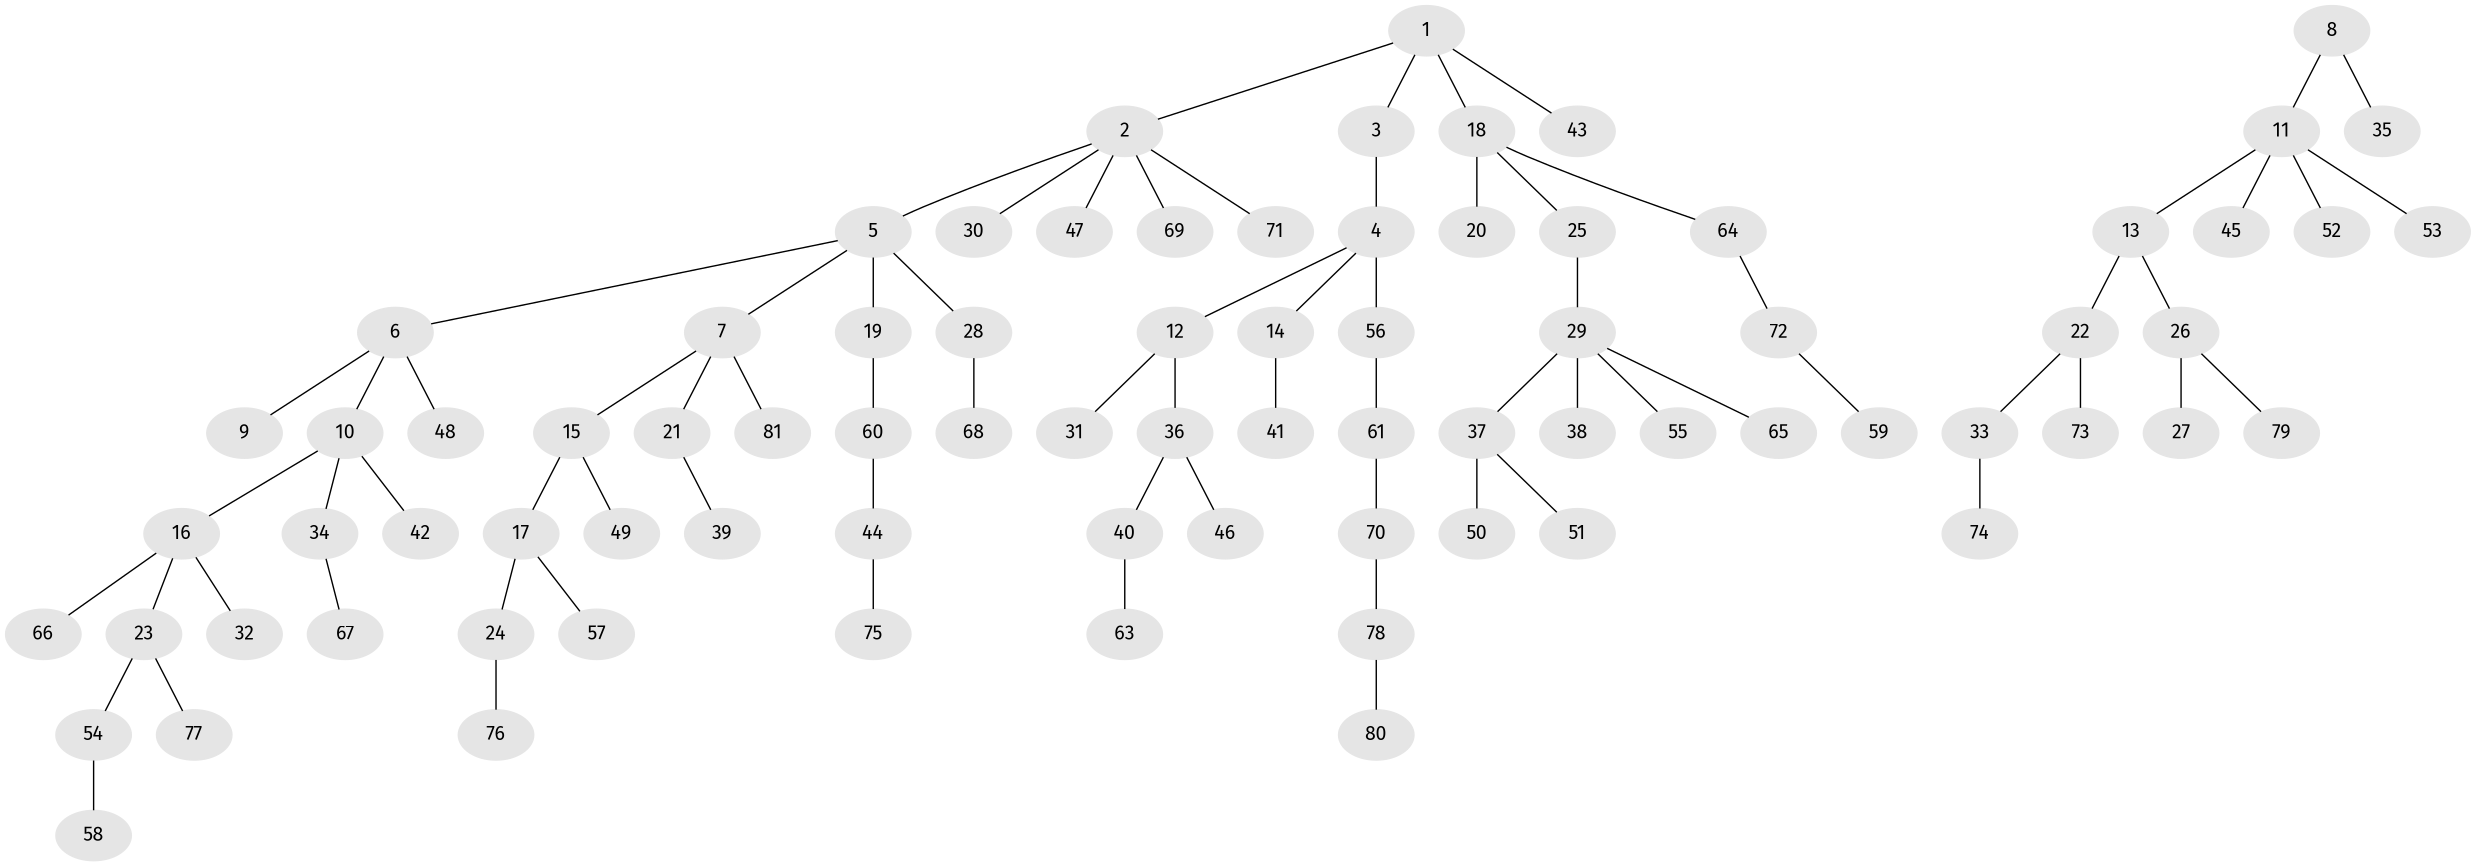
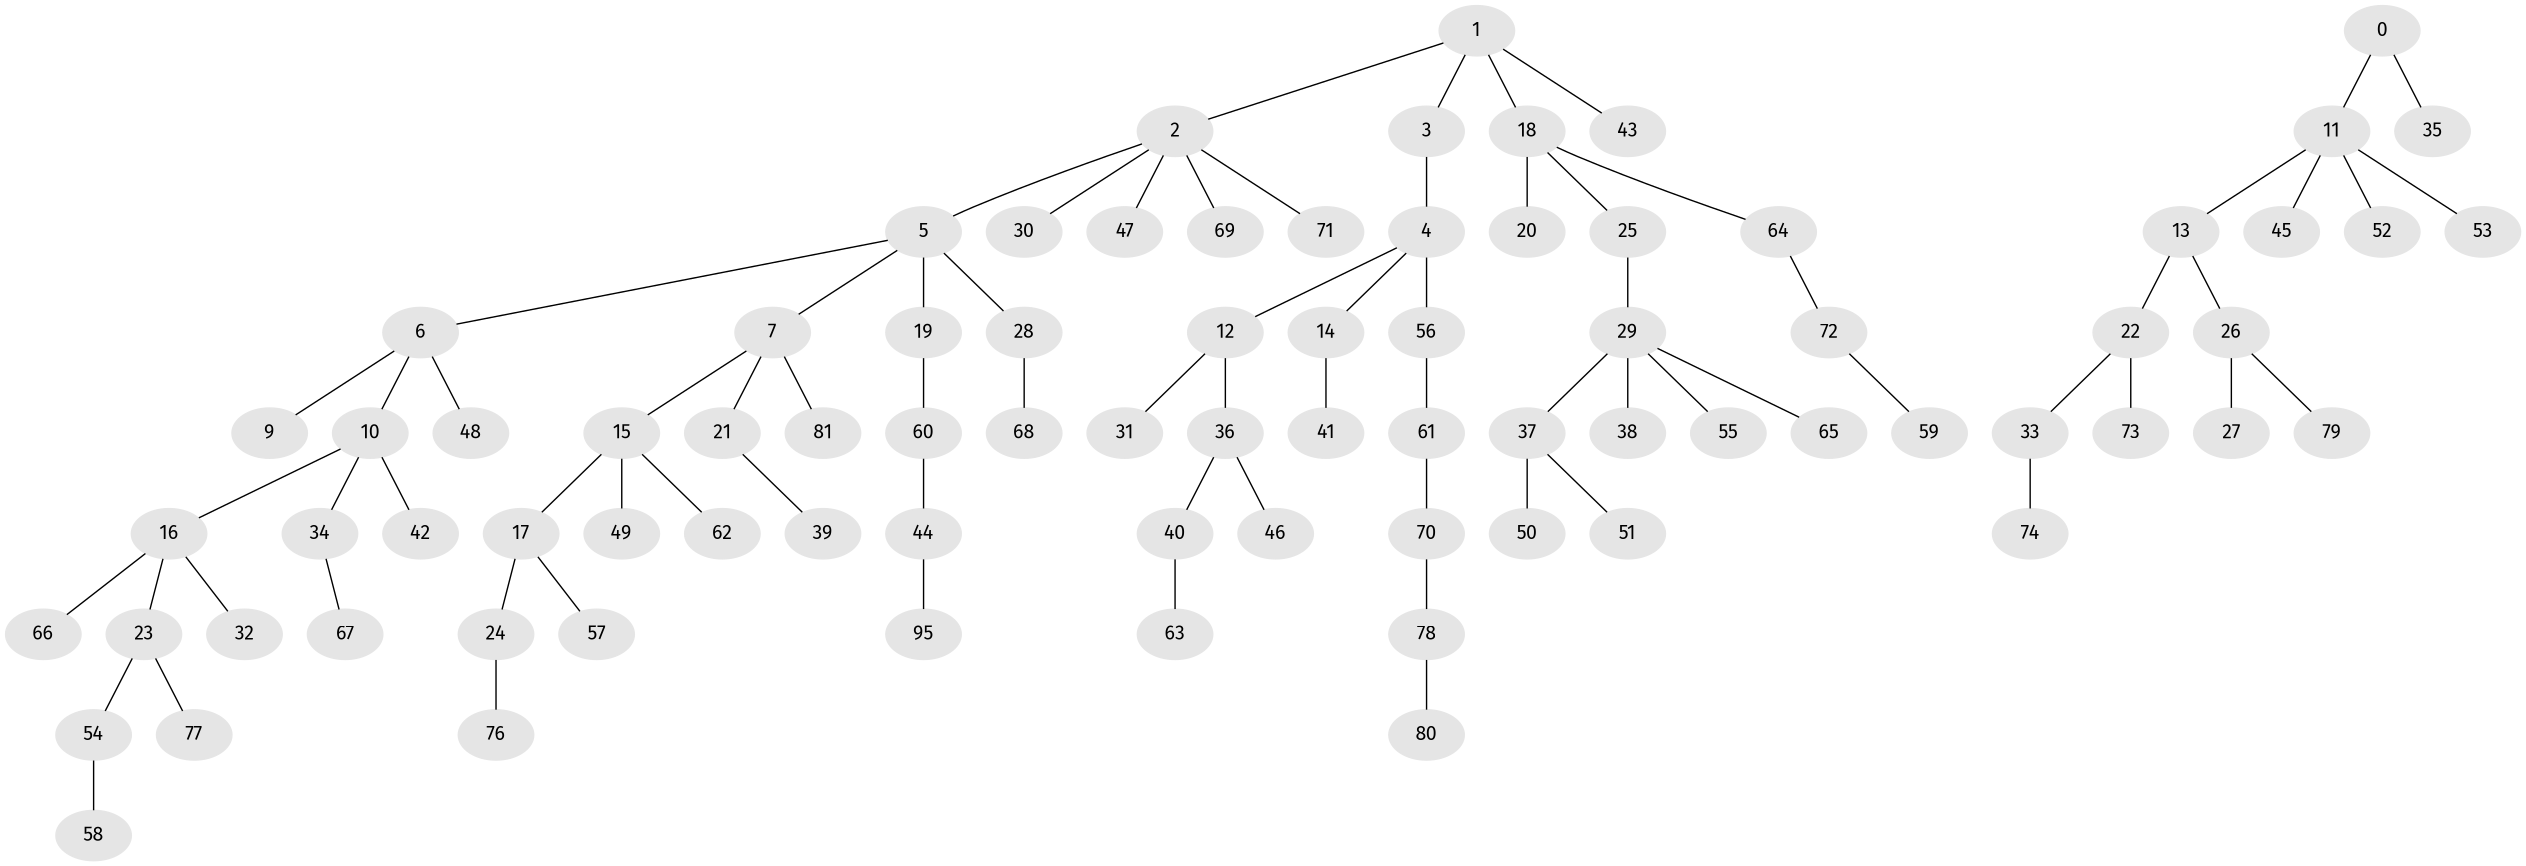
(2332, 31) -> (2382, 31)
none -> (722, 534)
(873, 634) -> (924, 634)
